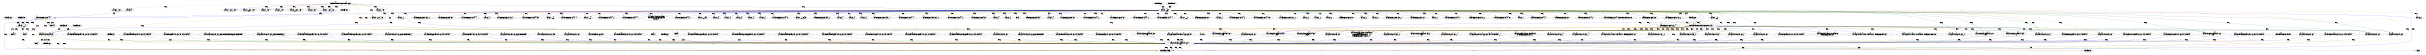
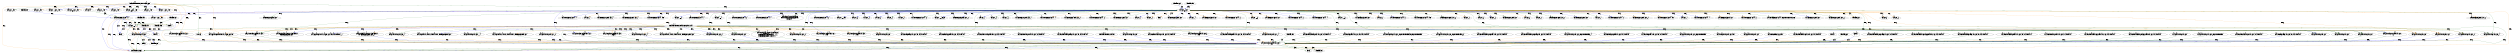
(1694, 23) -> (894, 11)
